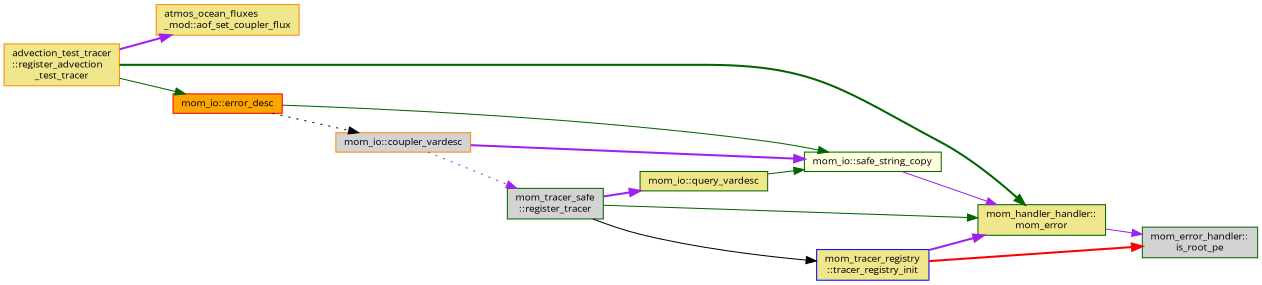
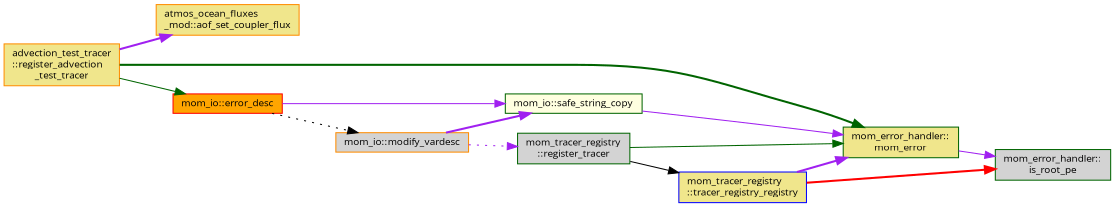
(551, 120) -> (388, 104)
(403, 142) -> (402, 142)
(704, 181) -> none
(555, 204) -> (574, 149)
(1042, 220) -> (901, 142)
(873, 265) -> (743, 187)
